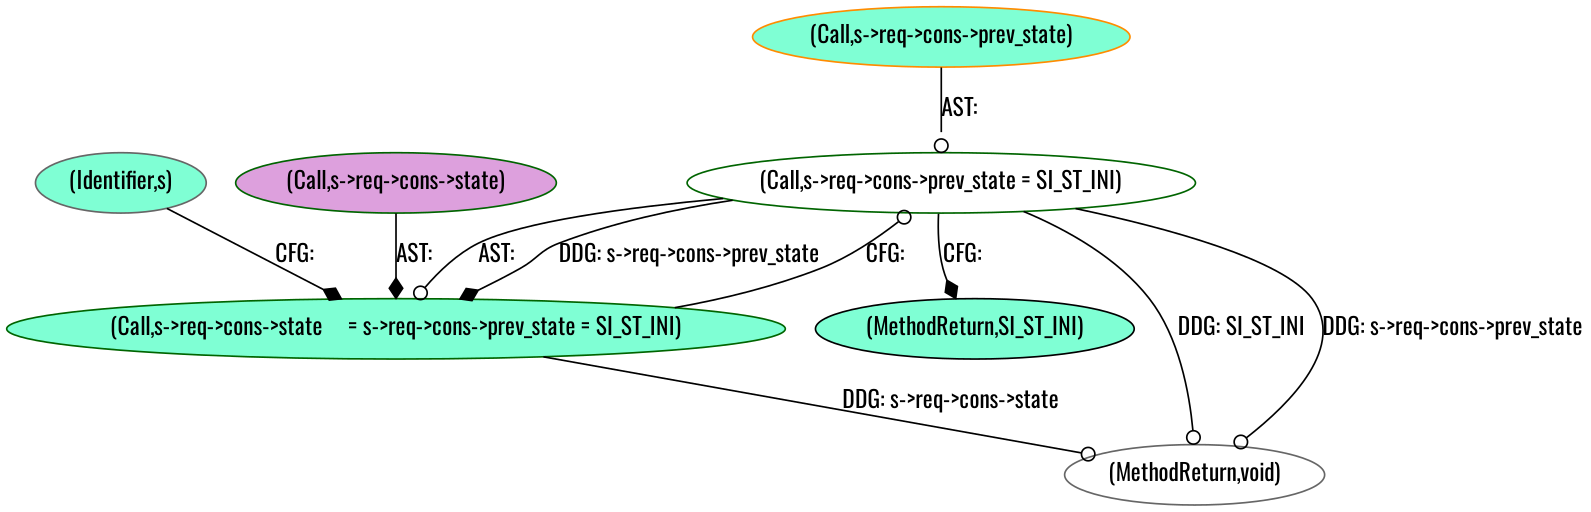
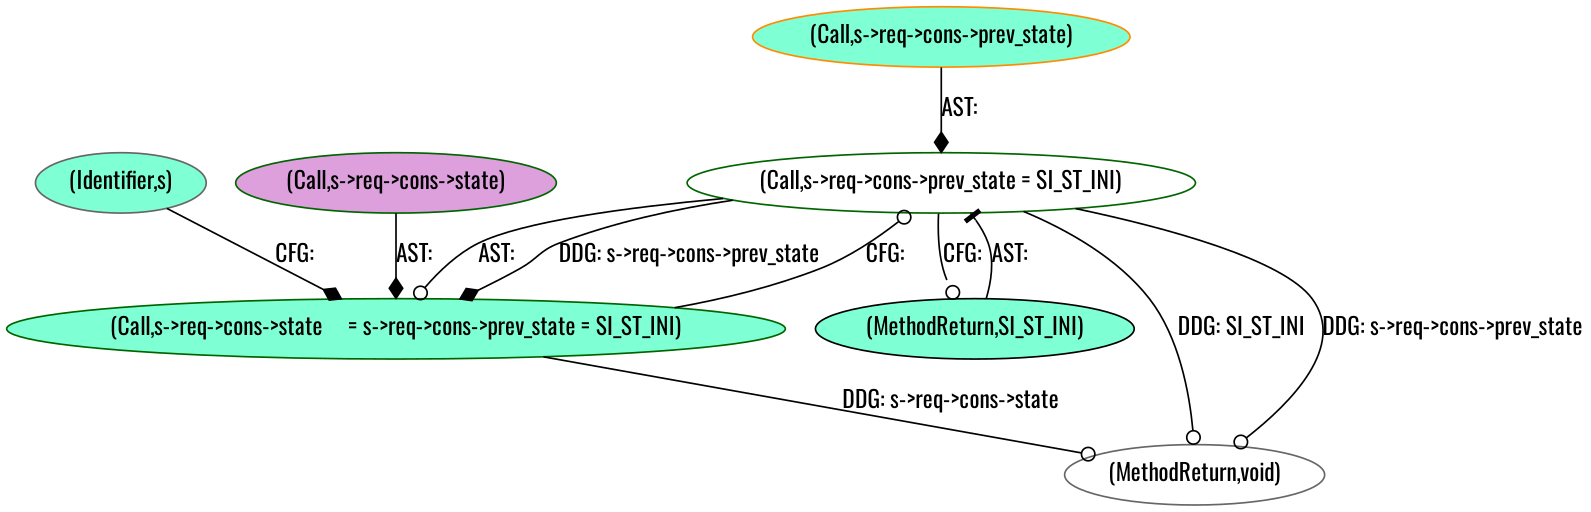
(941, 100) -> (941, 100)
(939, 247) -> (939, 247)
none -> (991, 258)
